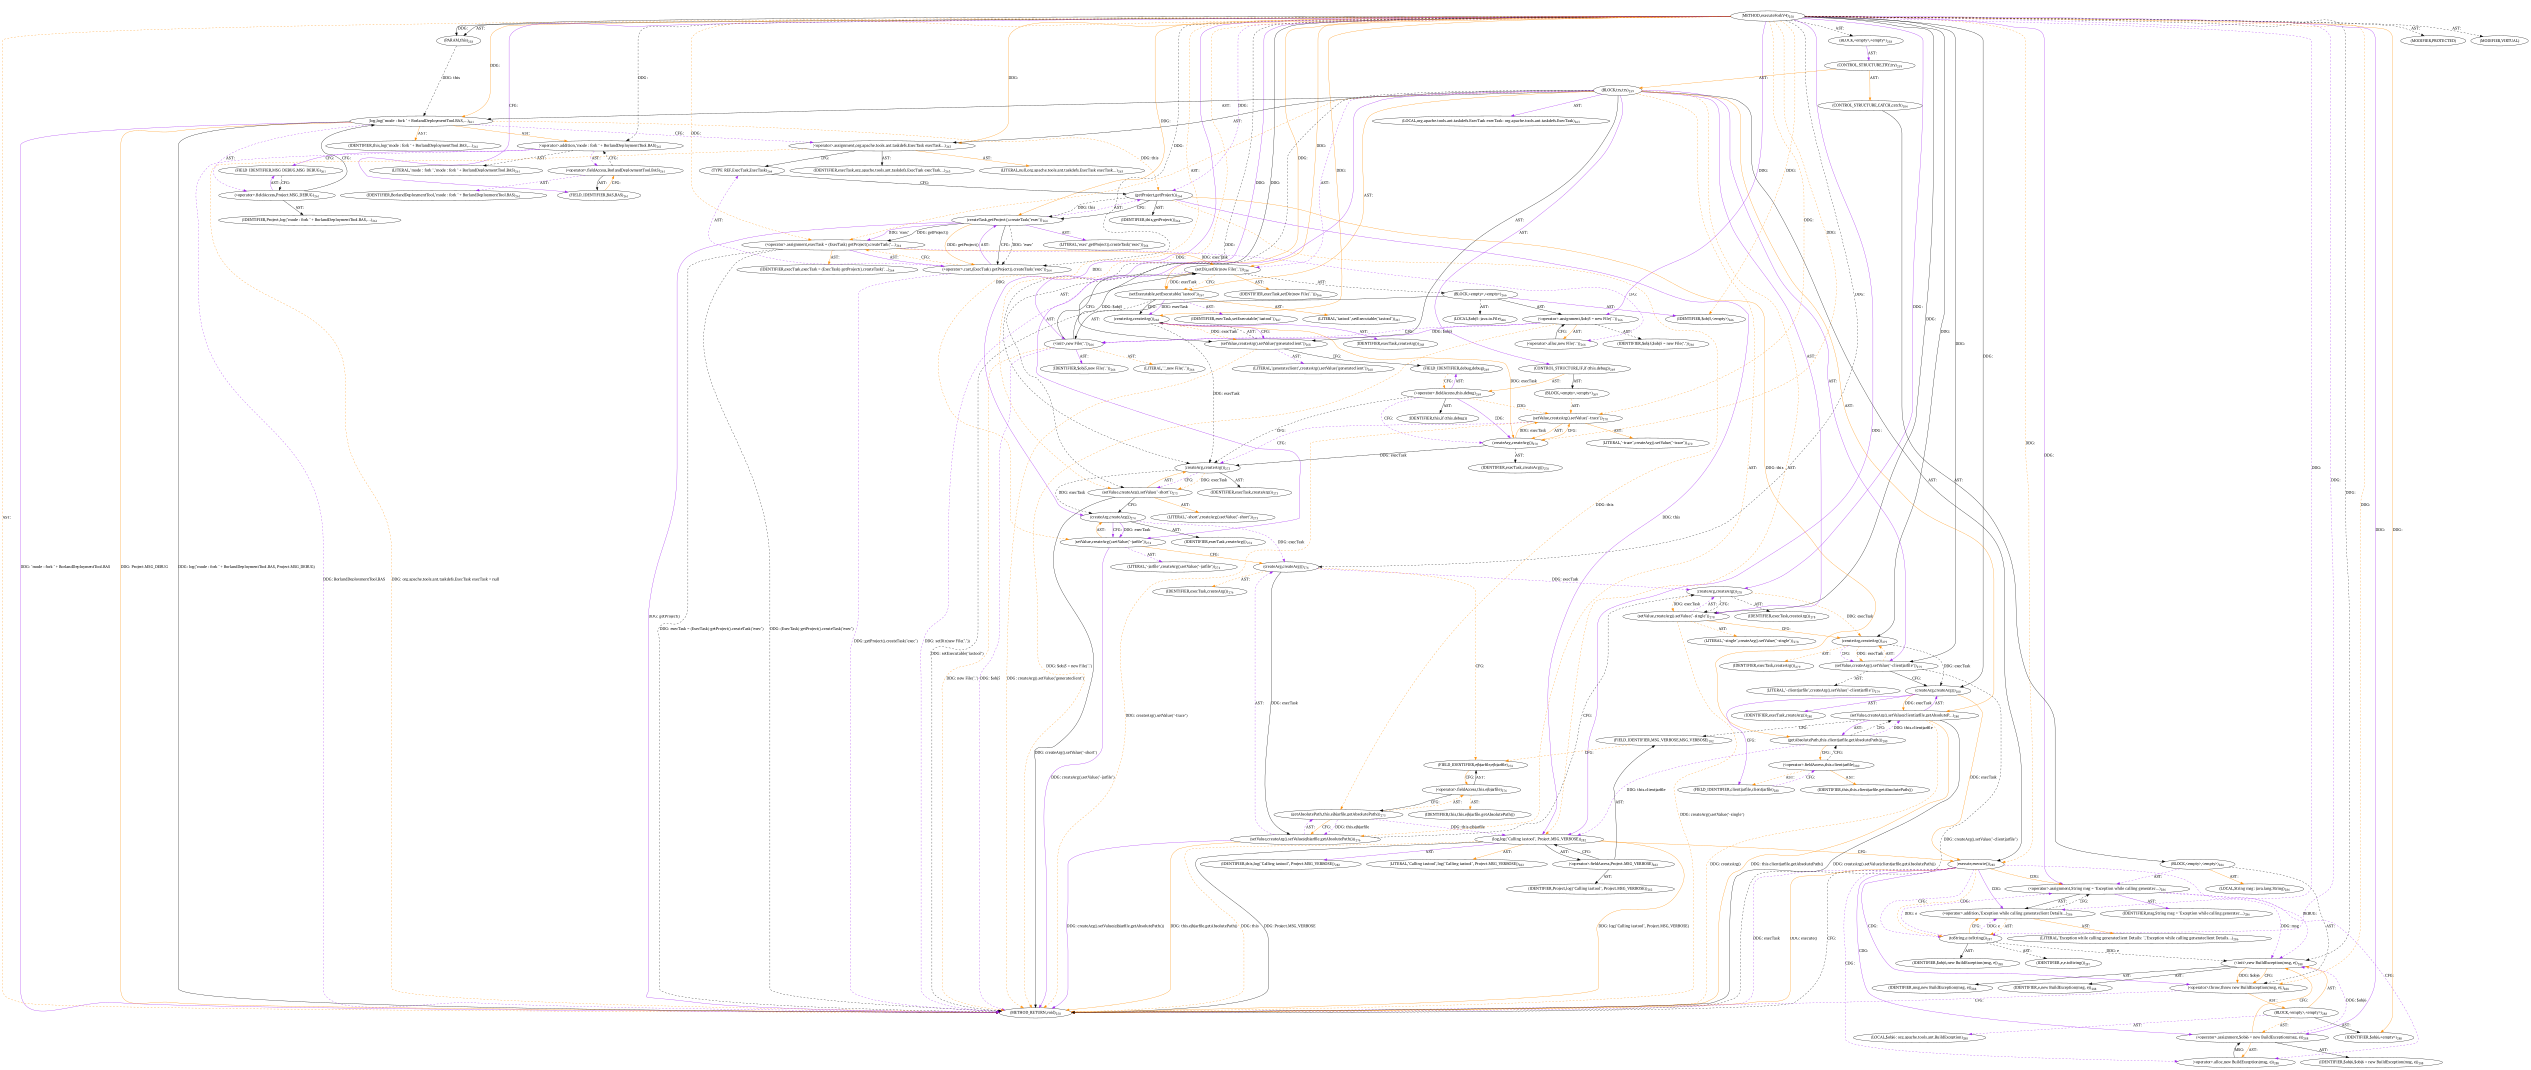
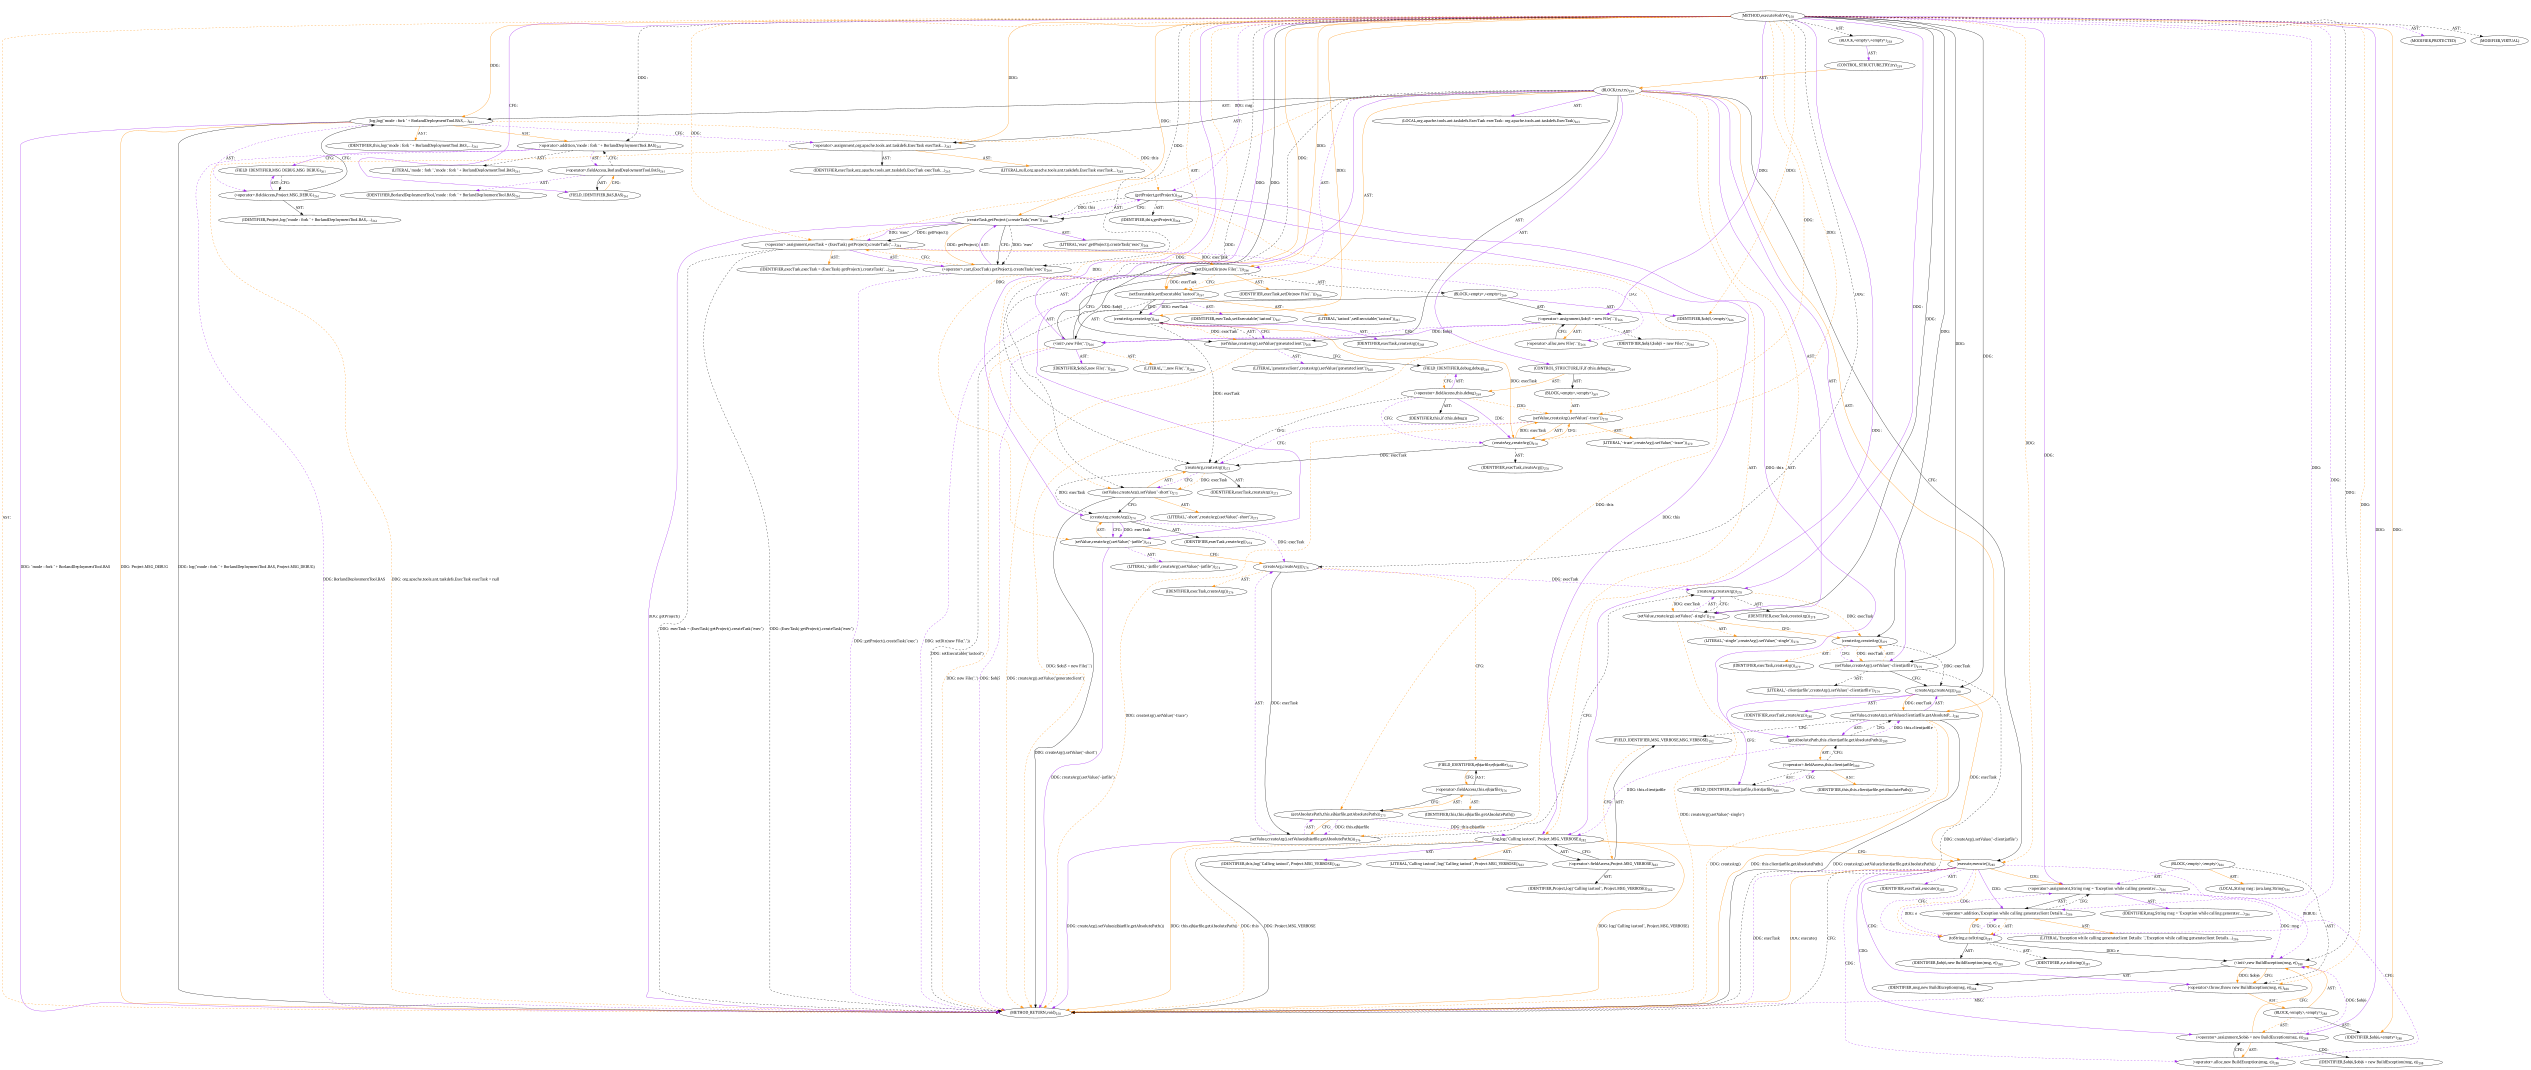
(2114, 19) -> (2114, 19)
(459, 41) -> none
(1244, 106) -> (1244, 106)
(1870, 106) -> none
(742, 171) -> none
(1155, 206) -> (1155, 206)
(1480, 319) -> none
(1764, 339) -> (1764, 339)
(1933, 480) -> (1933, 480)
(1569, 753) -> (1606, 792)
(1827, 753) -> (1827, 753)
(1780, 777) -> (1780, 777)
(1422, 807) -> (1422, 807)
none -> (1912, 889)
(2108, 953) -> (2108, 953)
(2055, 988) -> none
(1980, 1000) -> (1980, 1000)
(1920, 1038) -> none
(2240, 1050) -> (2240, 1050)
(2324, 1050) -> (2324, 1050)
